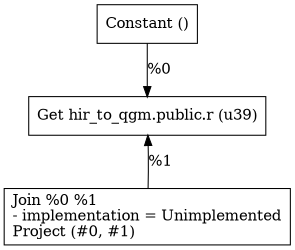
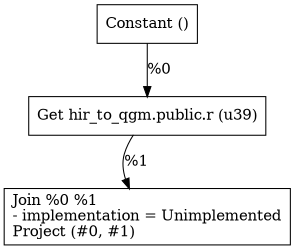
(148, 167) -> (124, 156)
